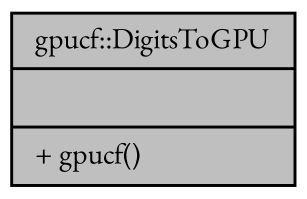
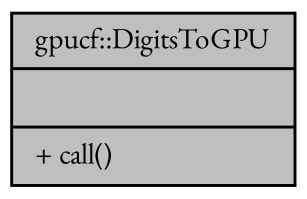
(89, 155) -> (74, 155)
